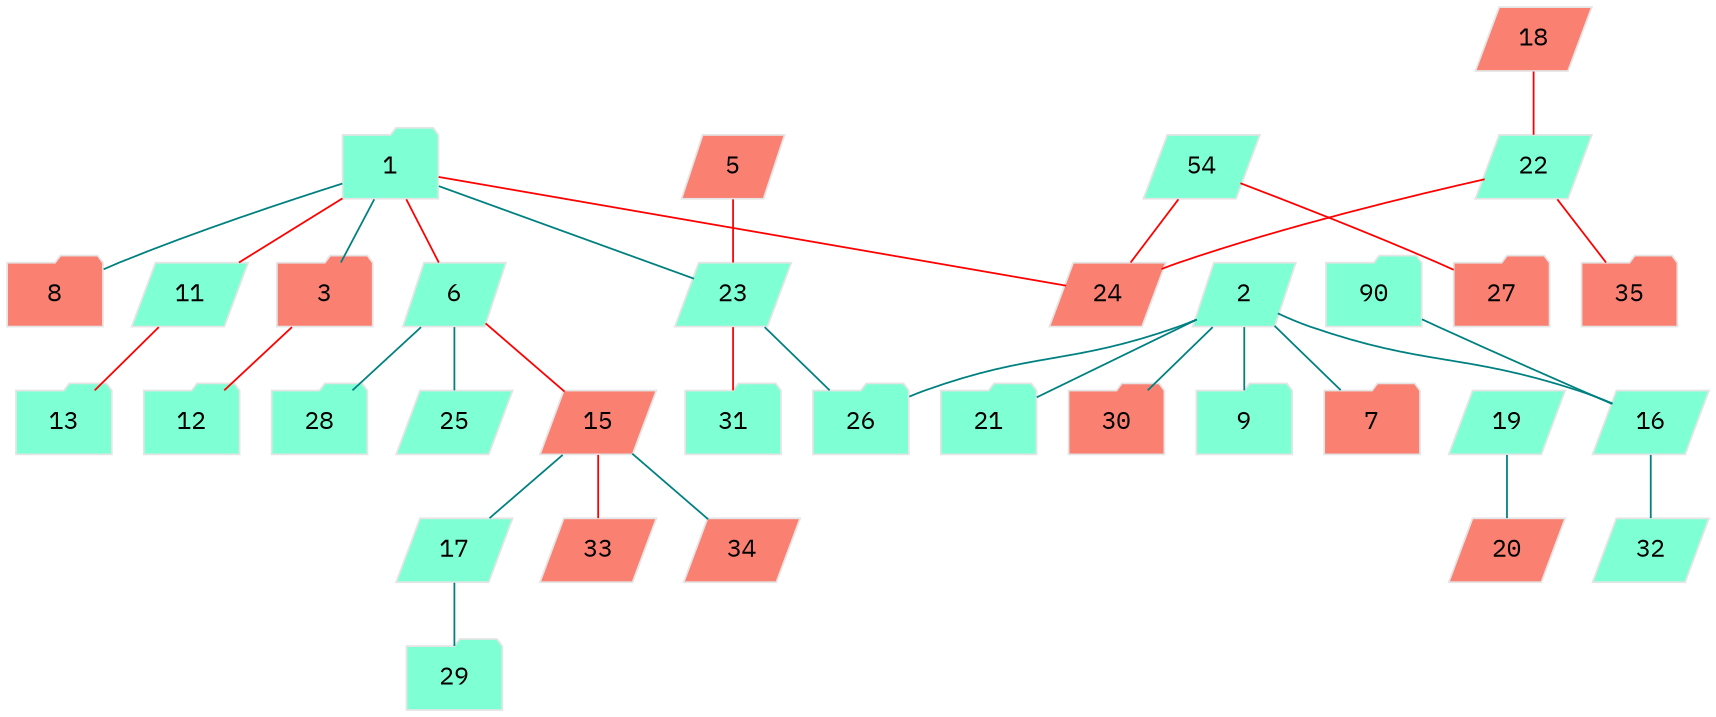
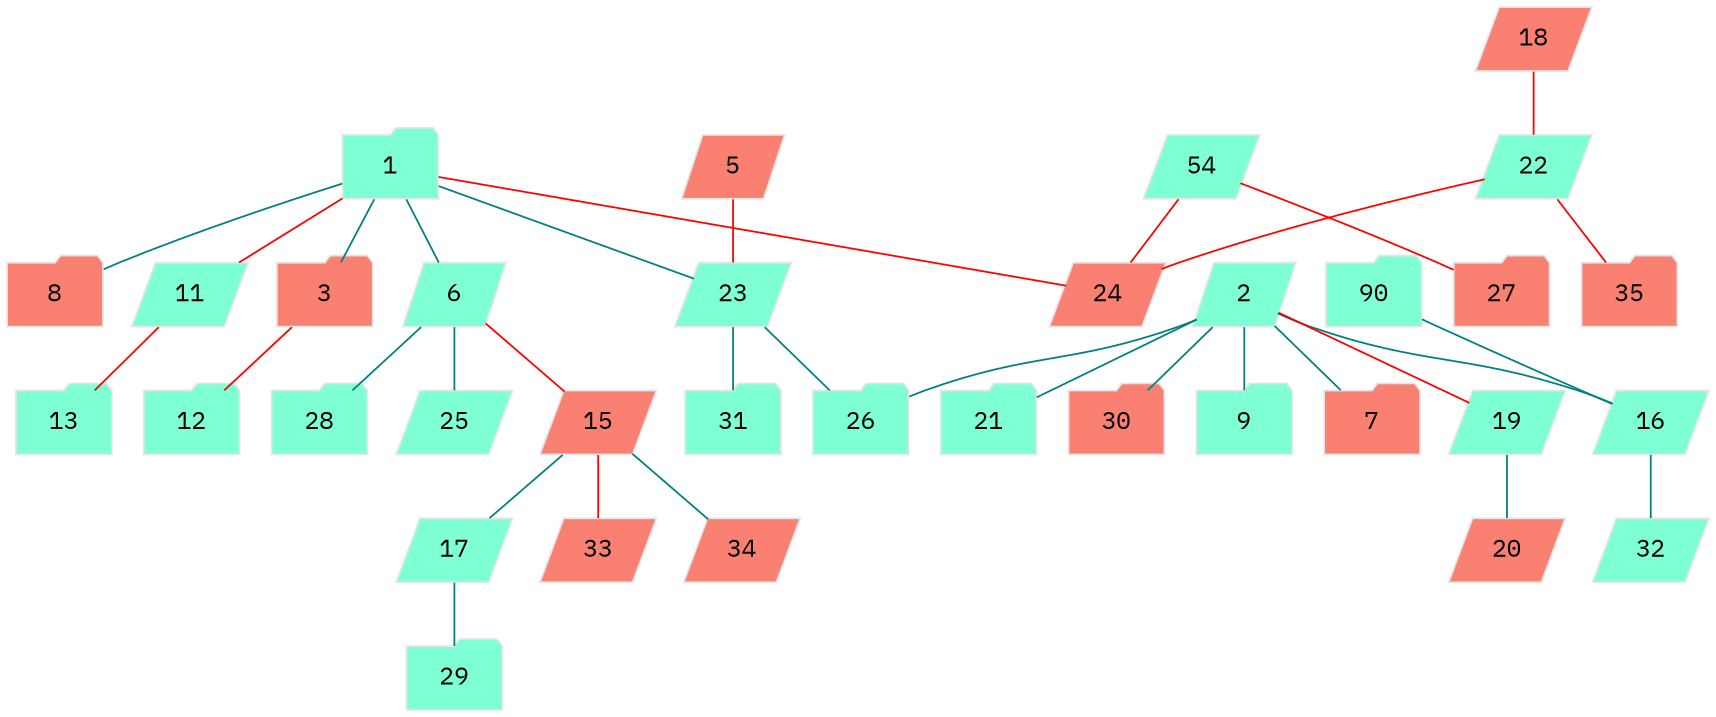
(423, 231) -> (423, 231)
none -> (1374, 358)
(733, 359) -> (733, 359)
